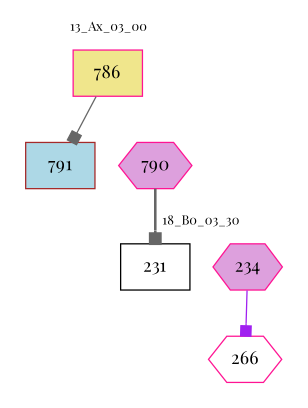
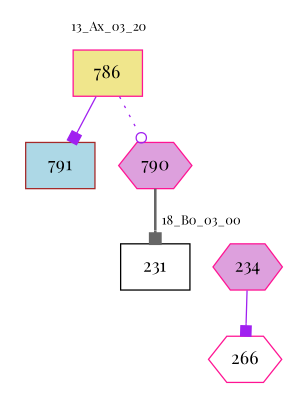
(109, 28) -> (109, 28)
(87, 114) -> (87, 114)
none -> (129, 115)
(201, 221) -> (201, 221)
